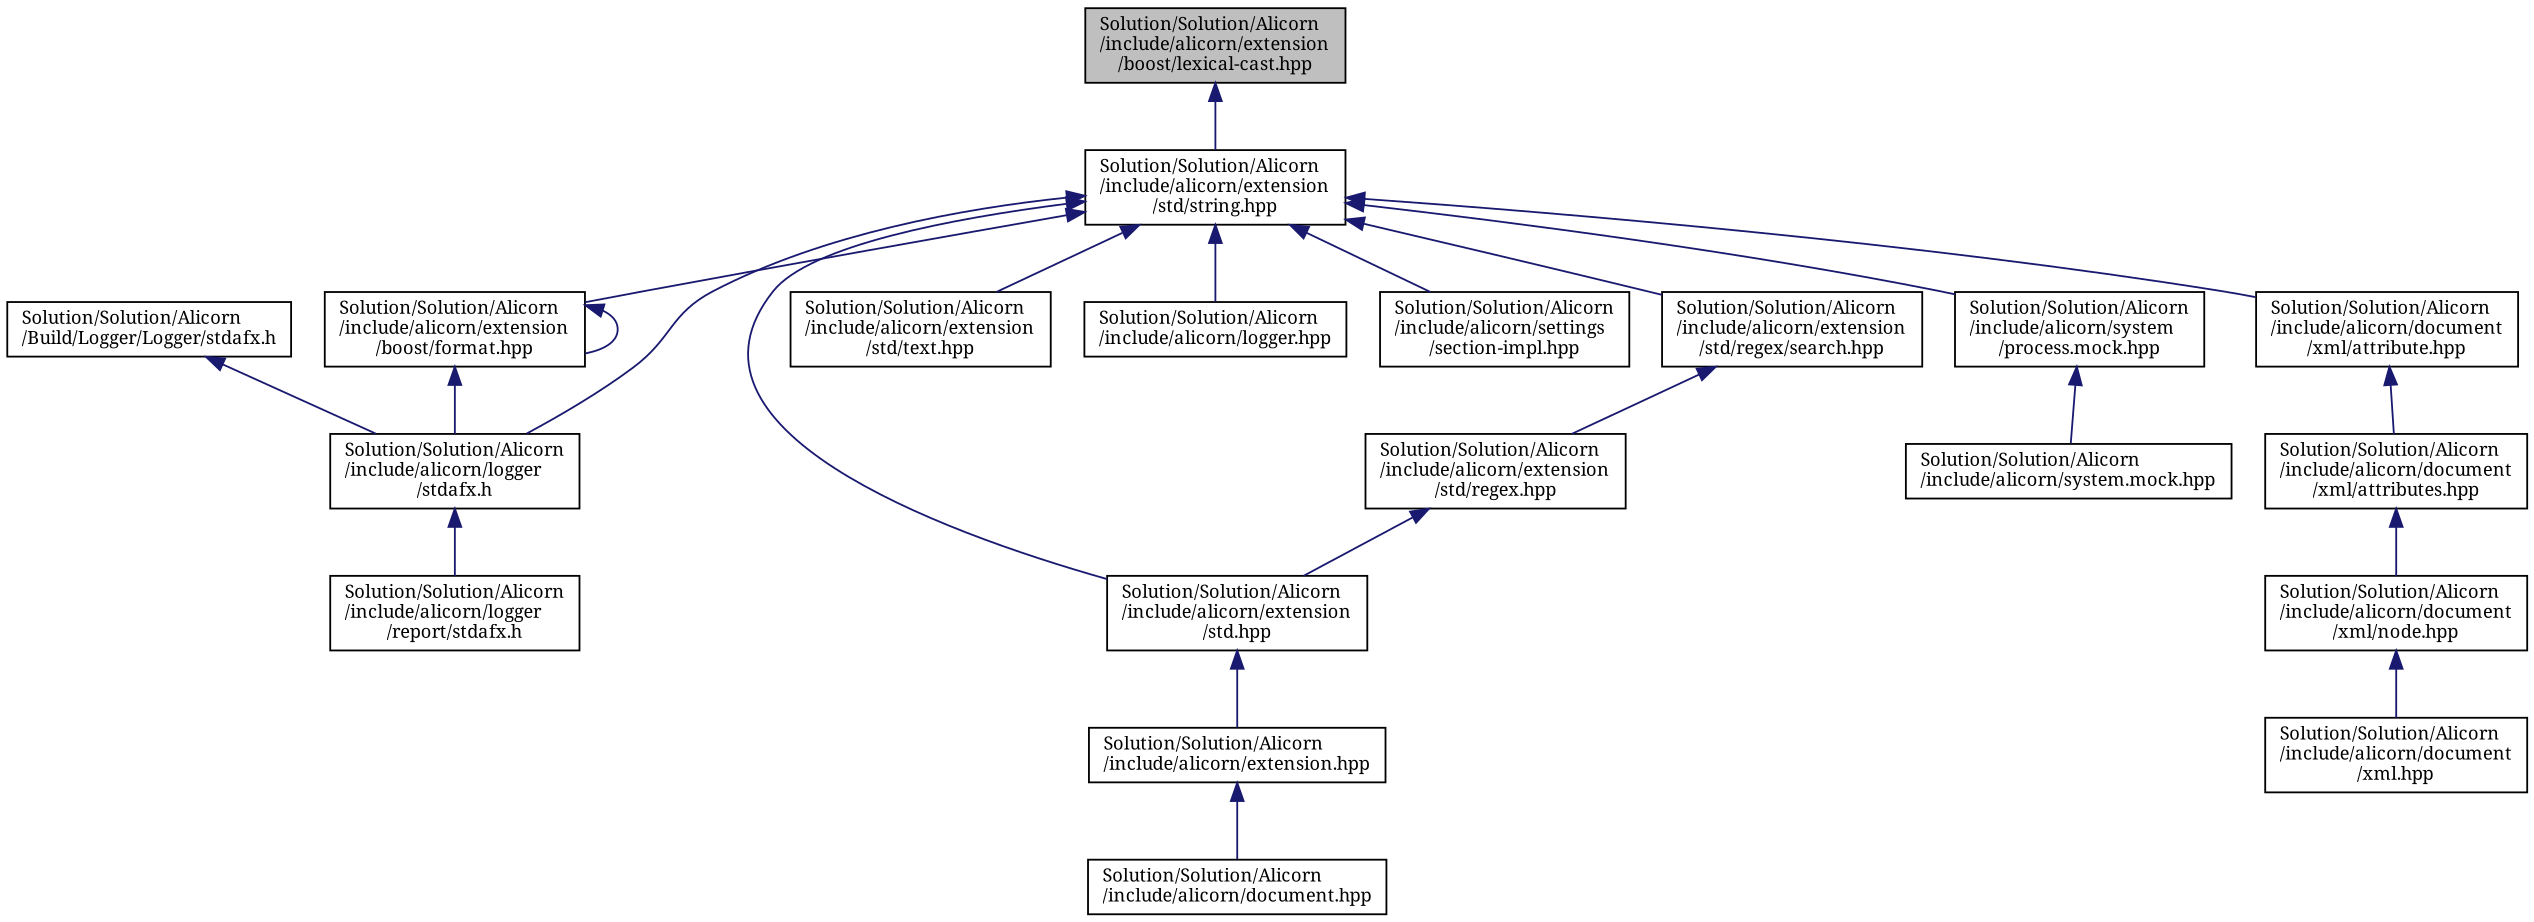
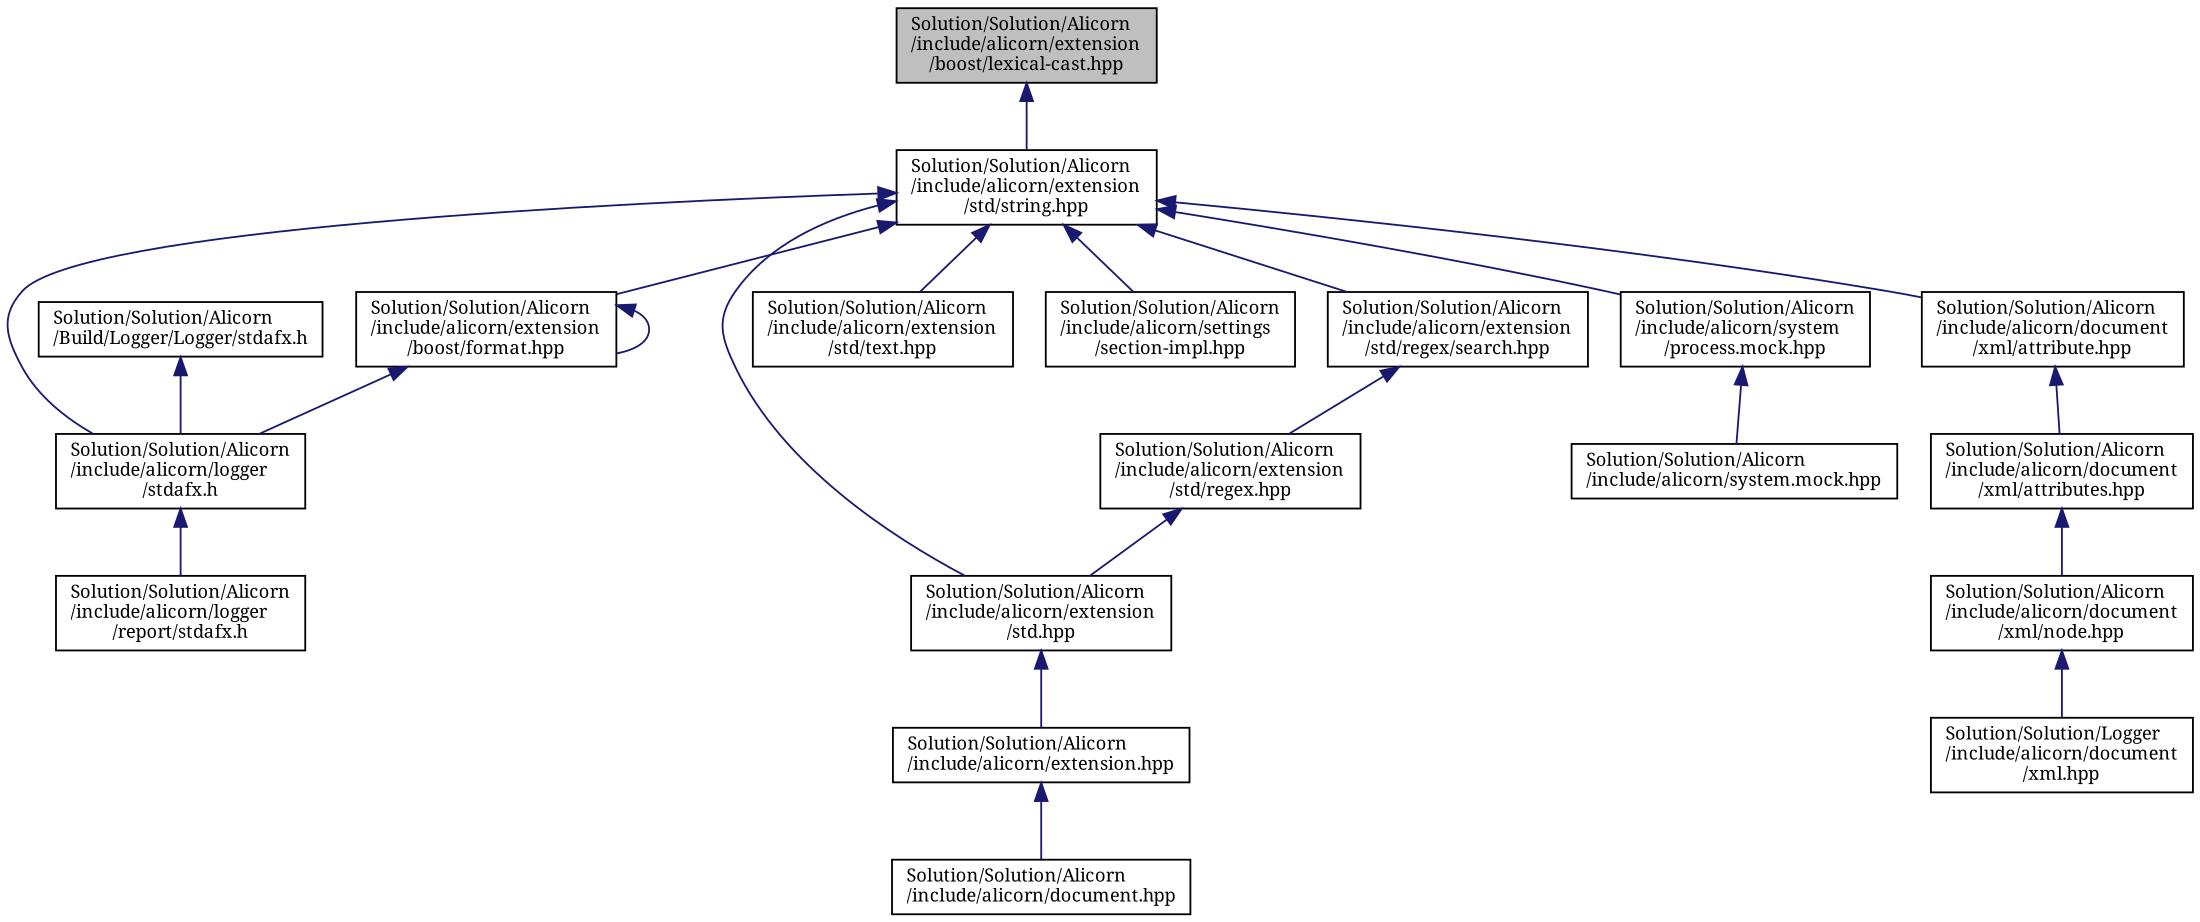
(1215, 329) -> none
(2396, 755) -> (2062, 755)
